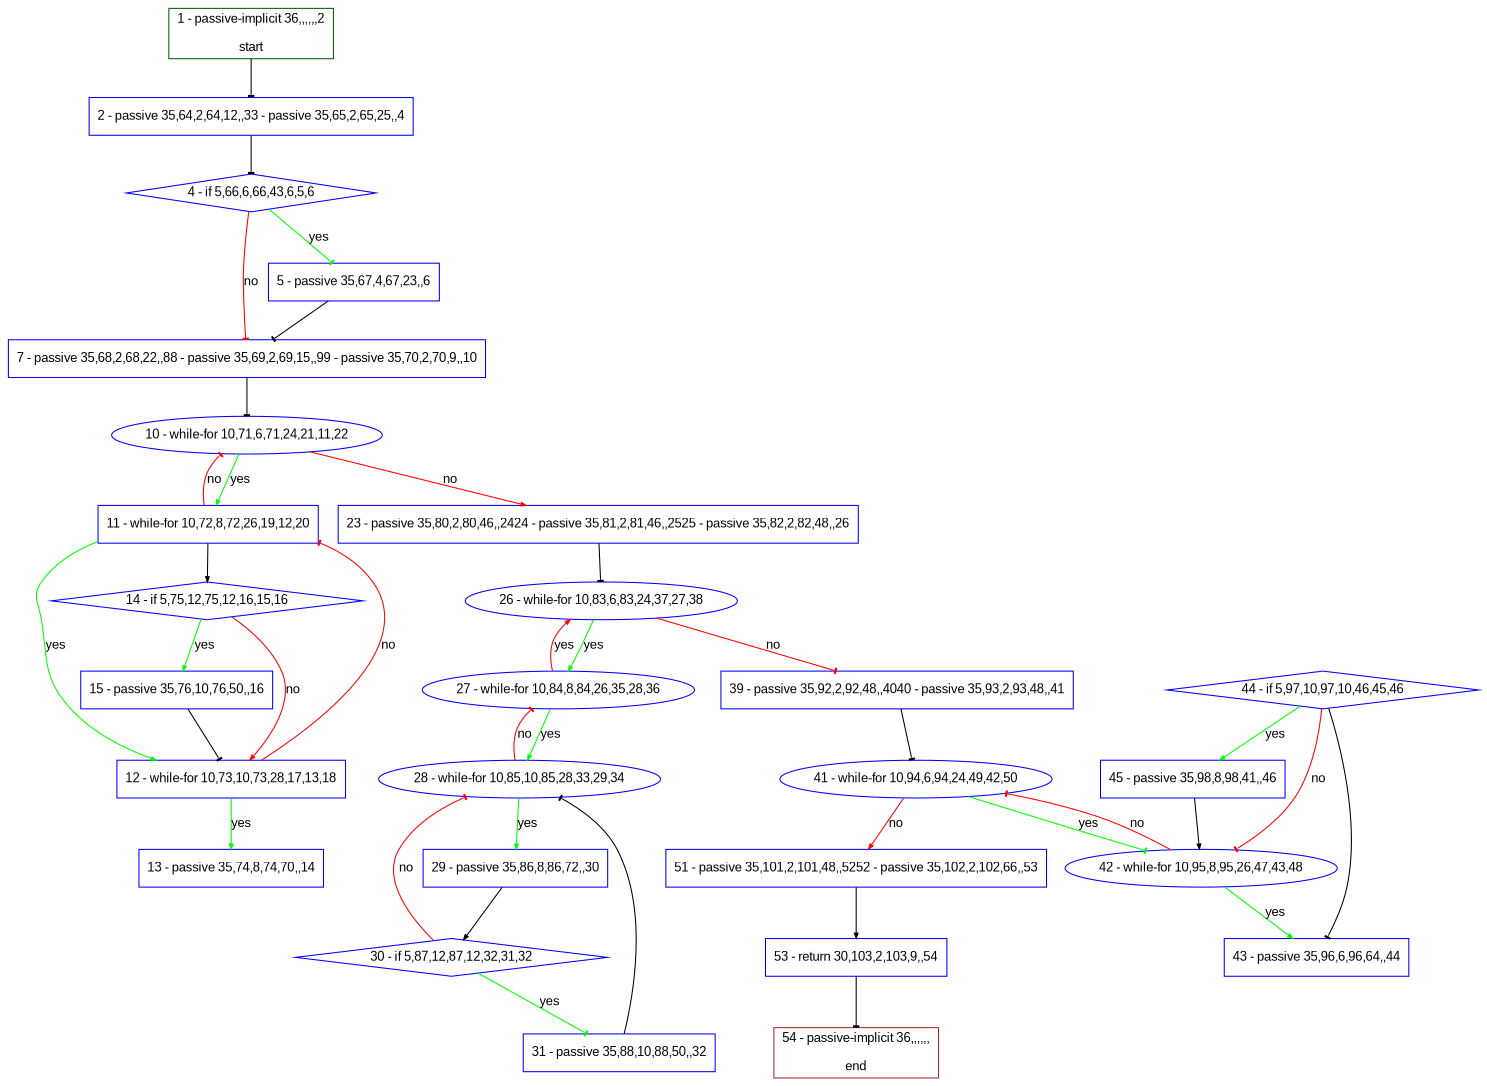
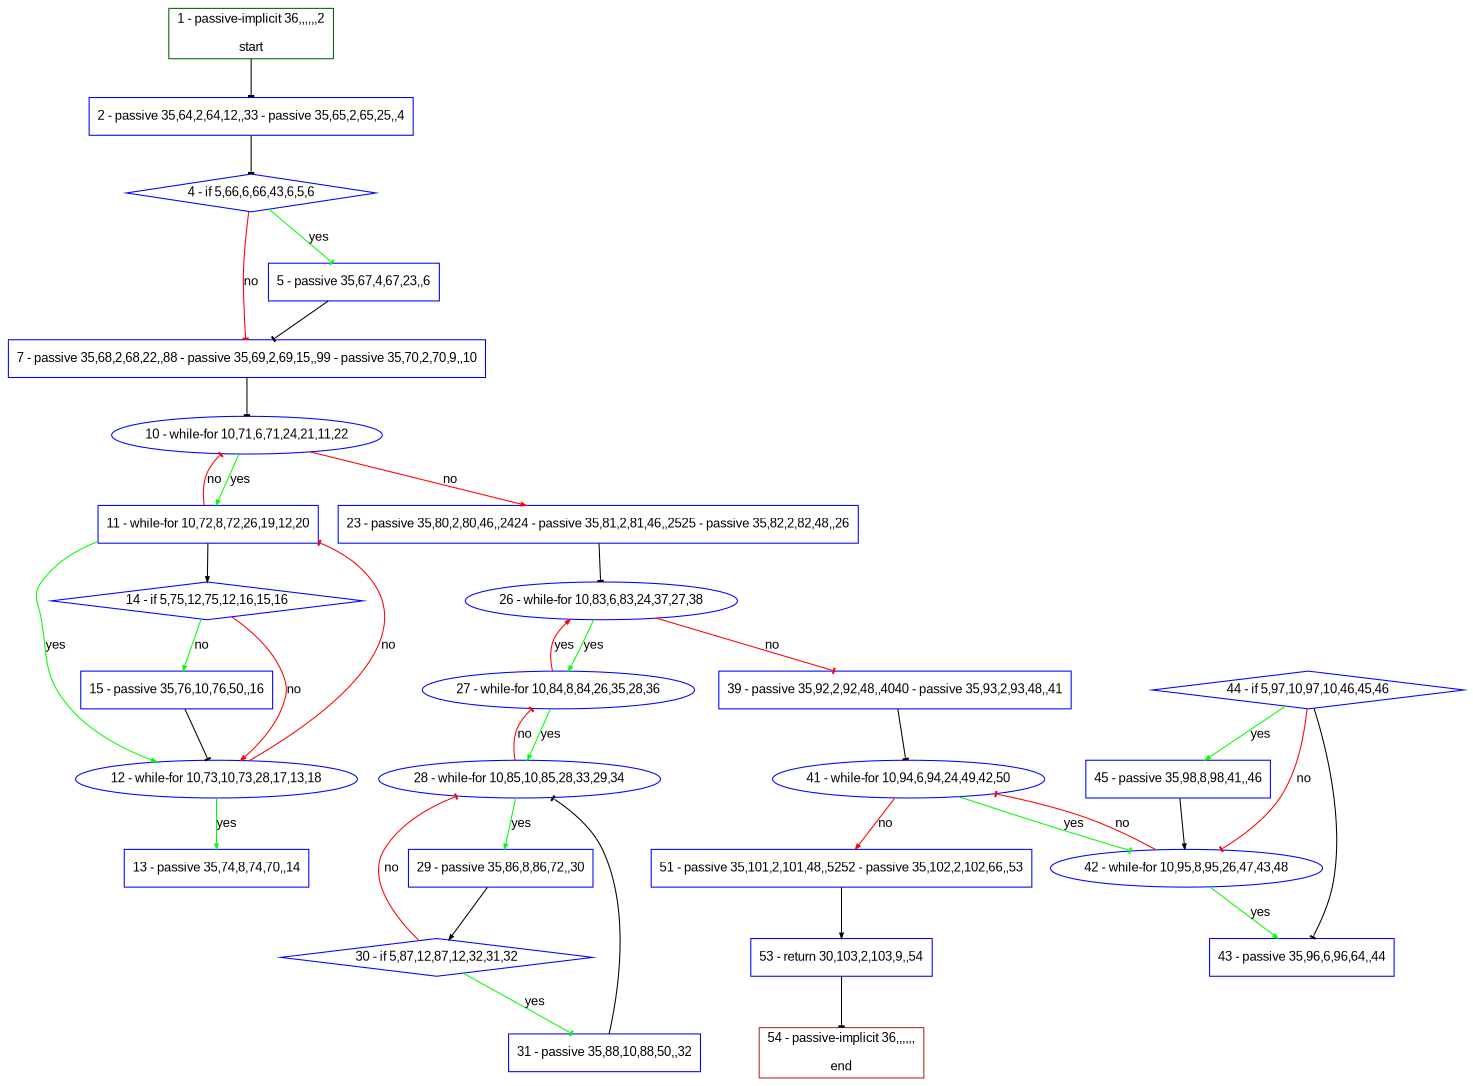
(204, 645) -> (202, 645)
(231, 779) -> (217, 779)
